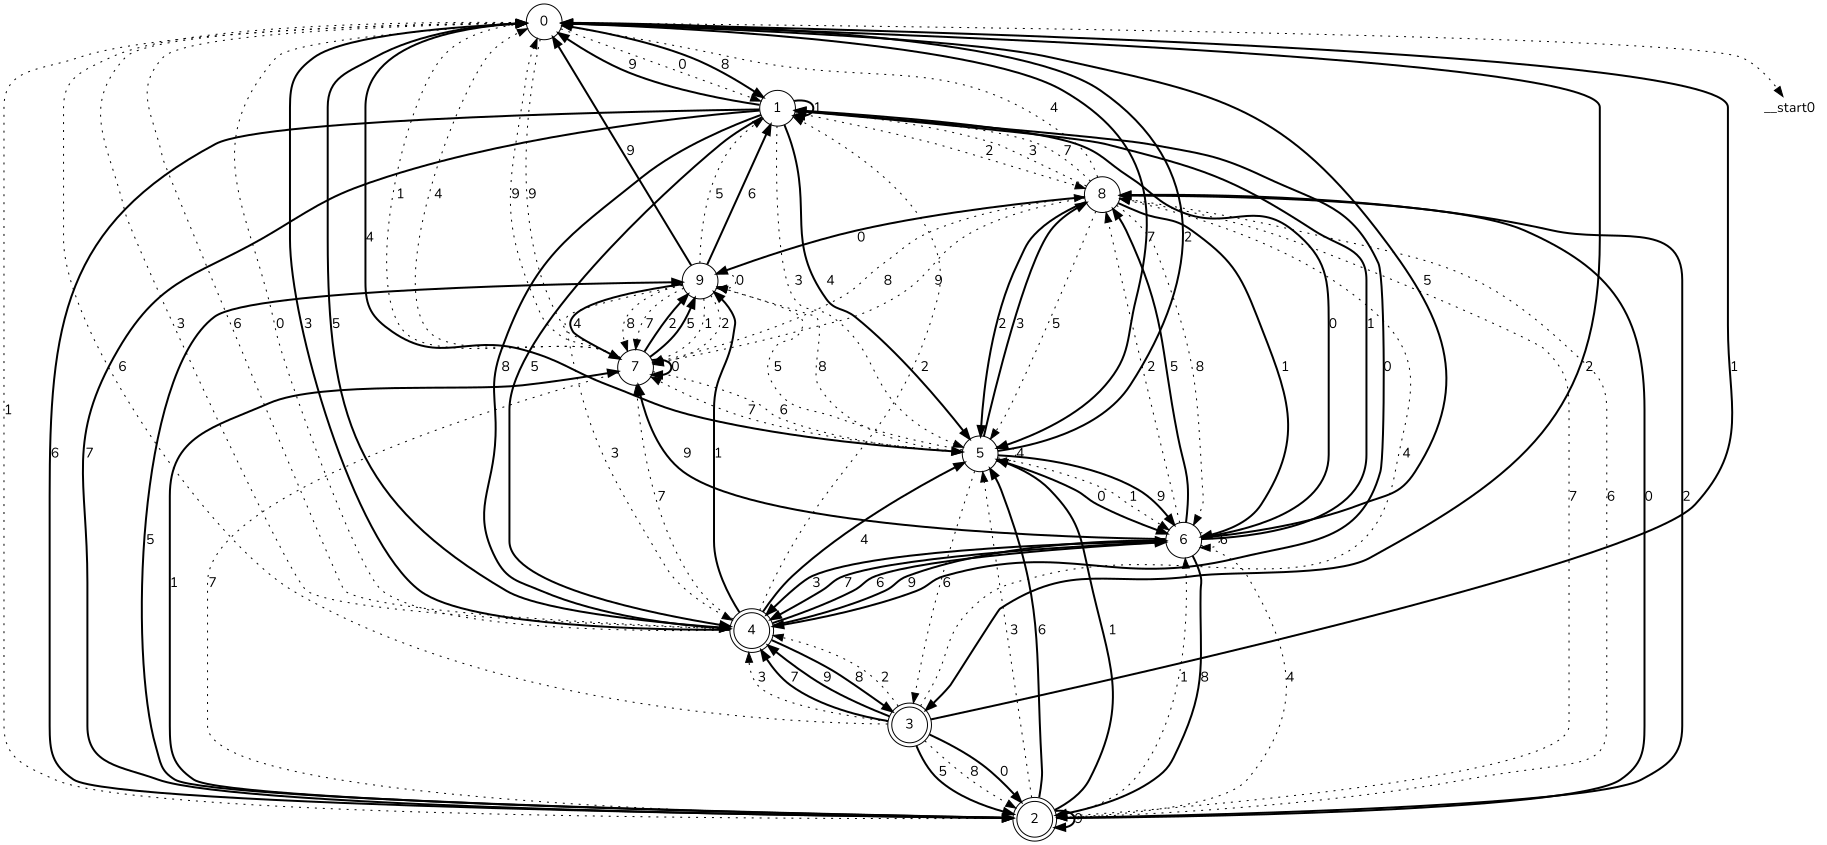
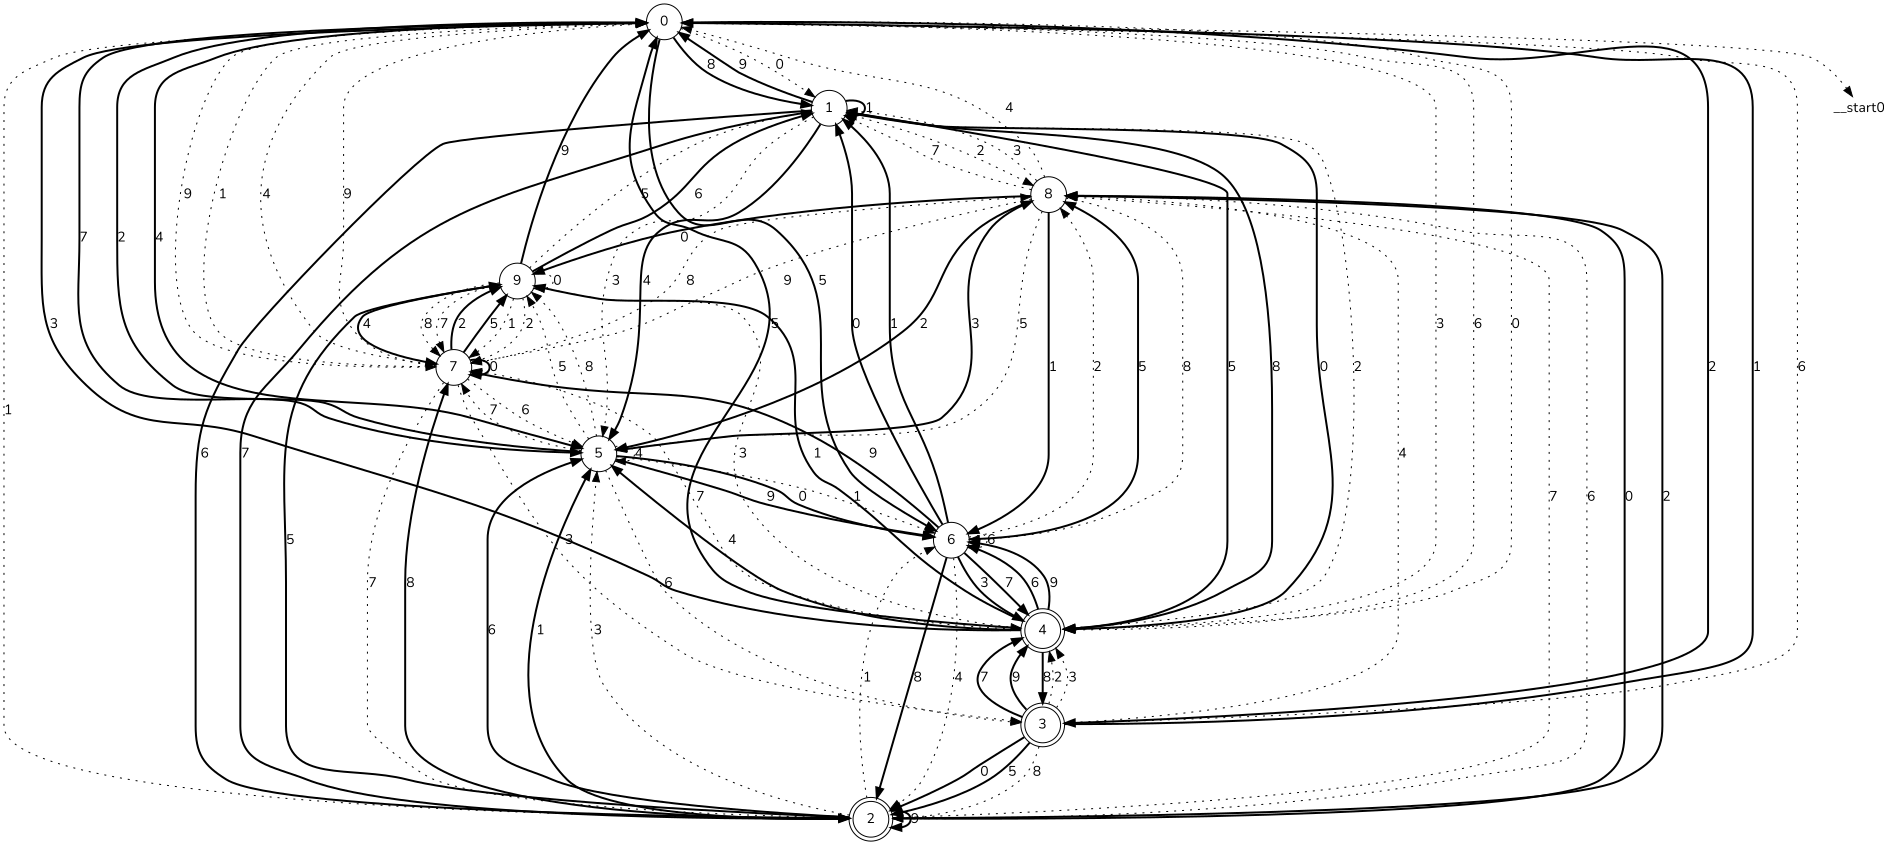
(1241, 111) -> (789, 244)
(174, 583) -> (411, 583)
none -> (675, 647)
